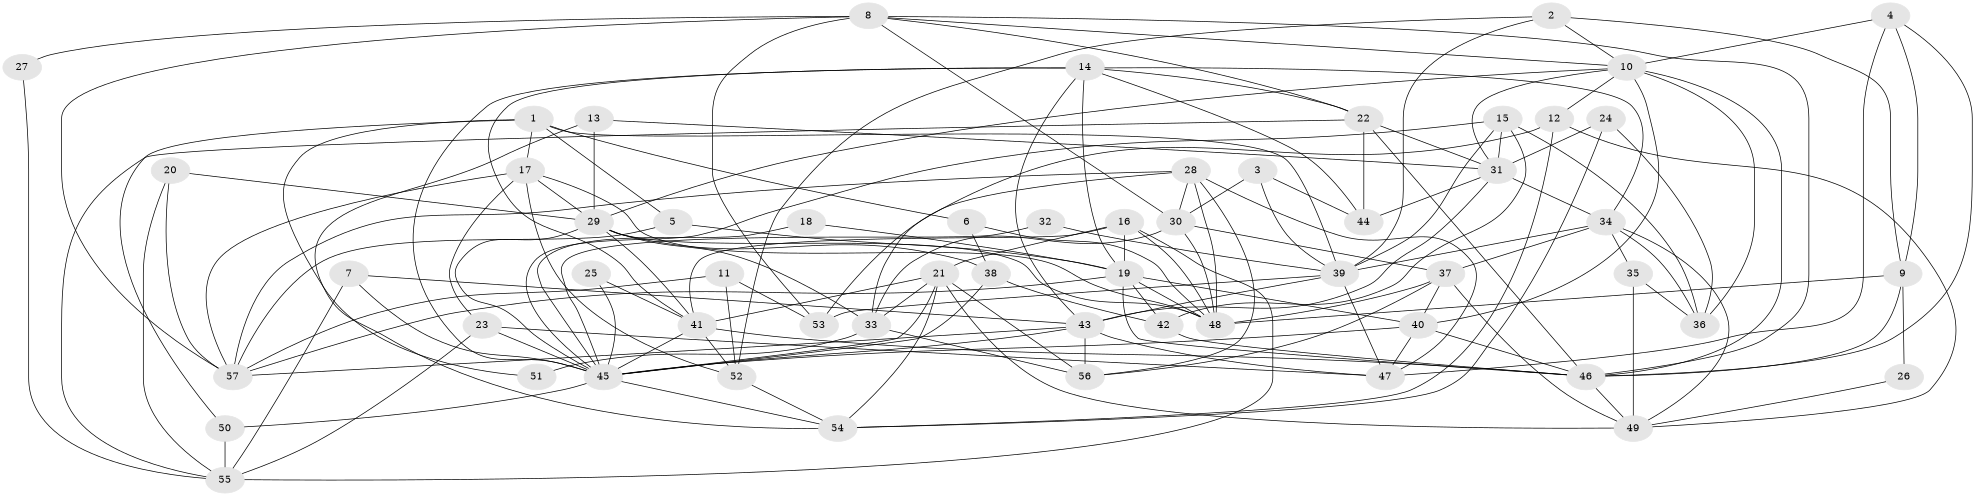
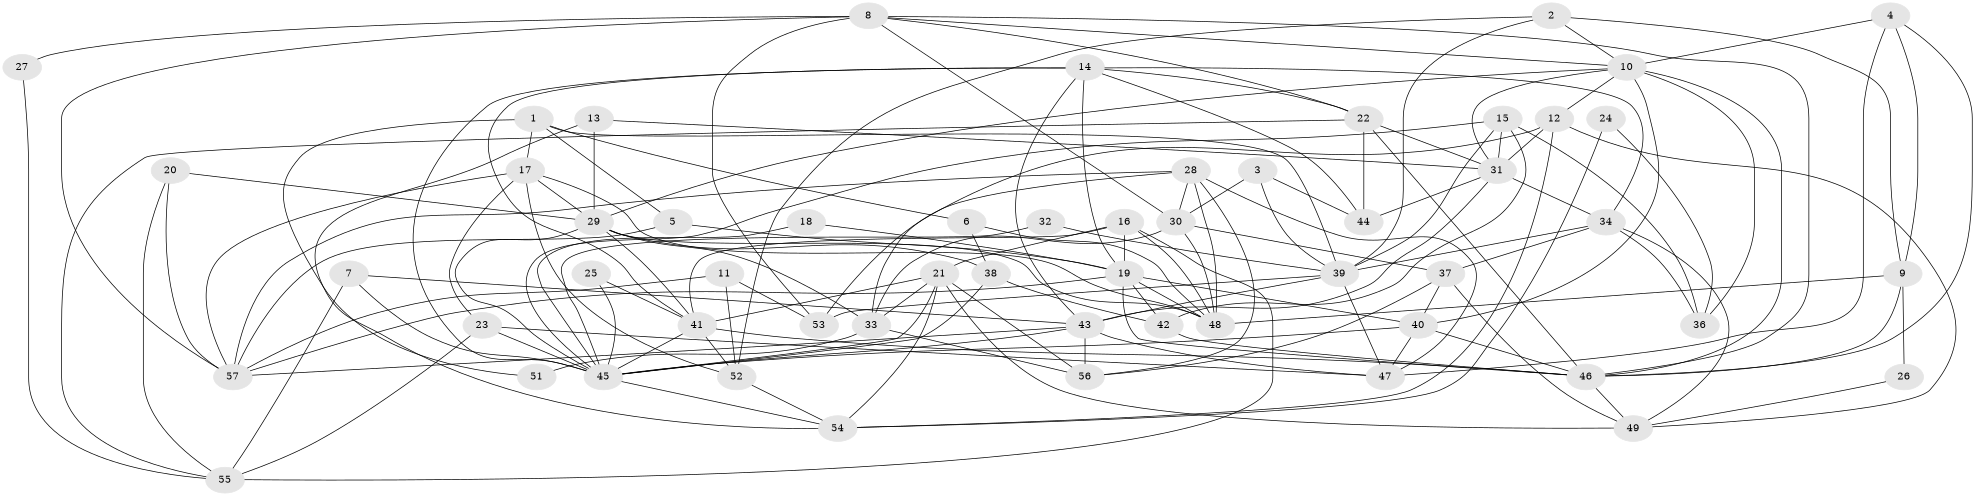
(1558, 142) -> (1526, 145)
(1633, 274) -> none
(1308, 311) -> none
(225, 429) -> none
